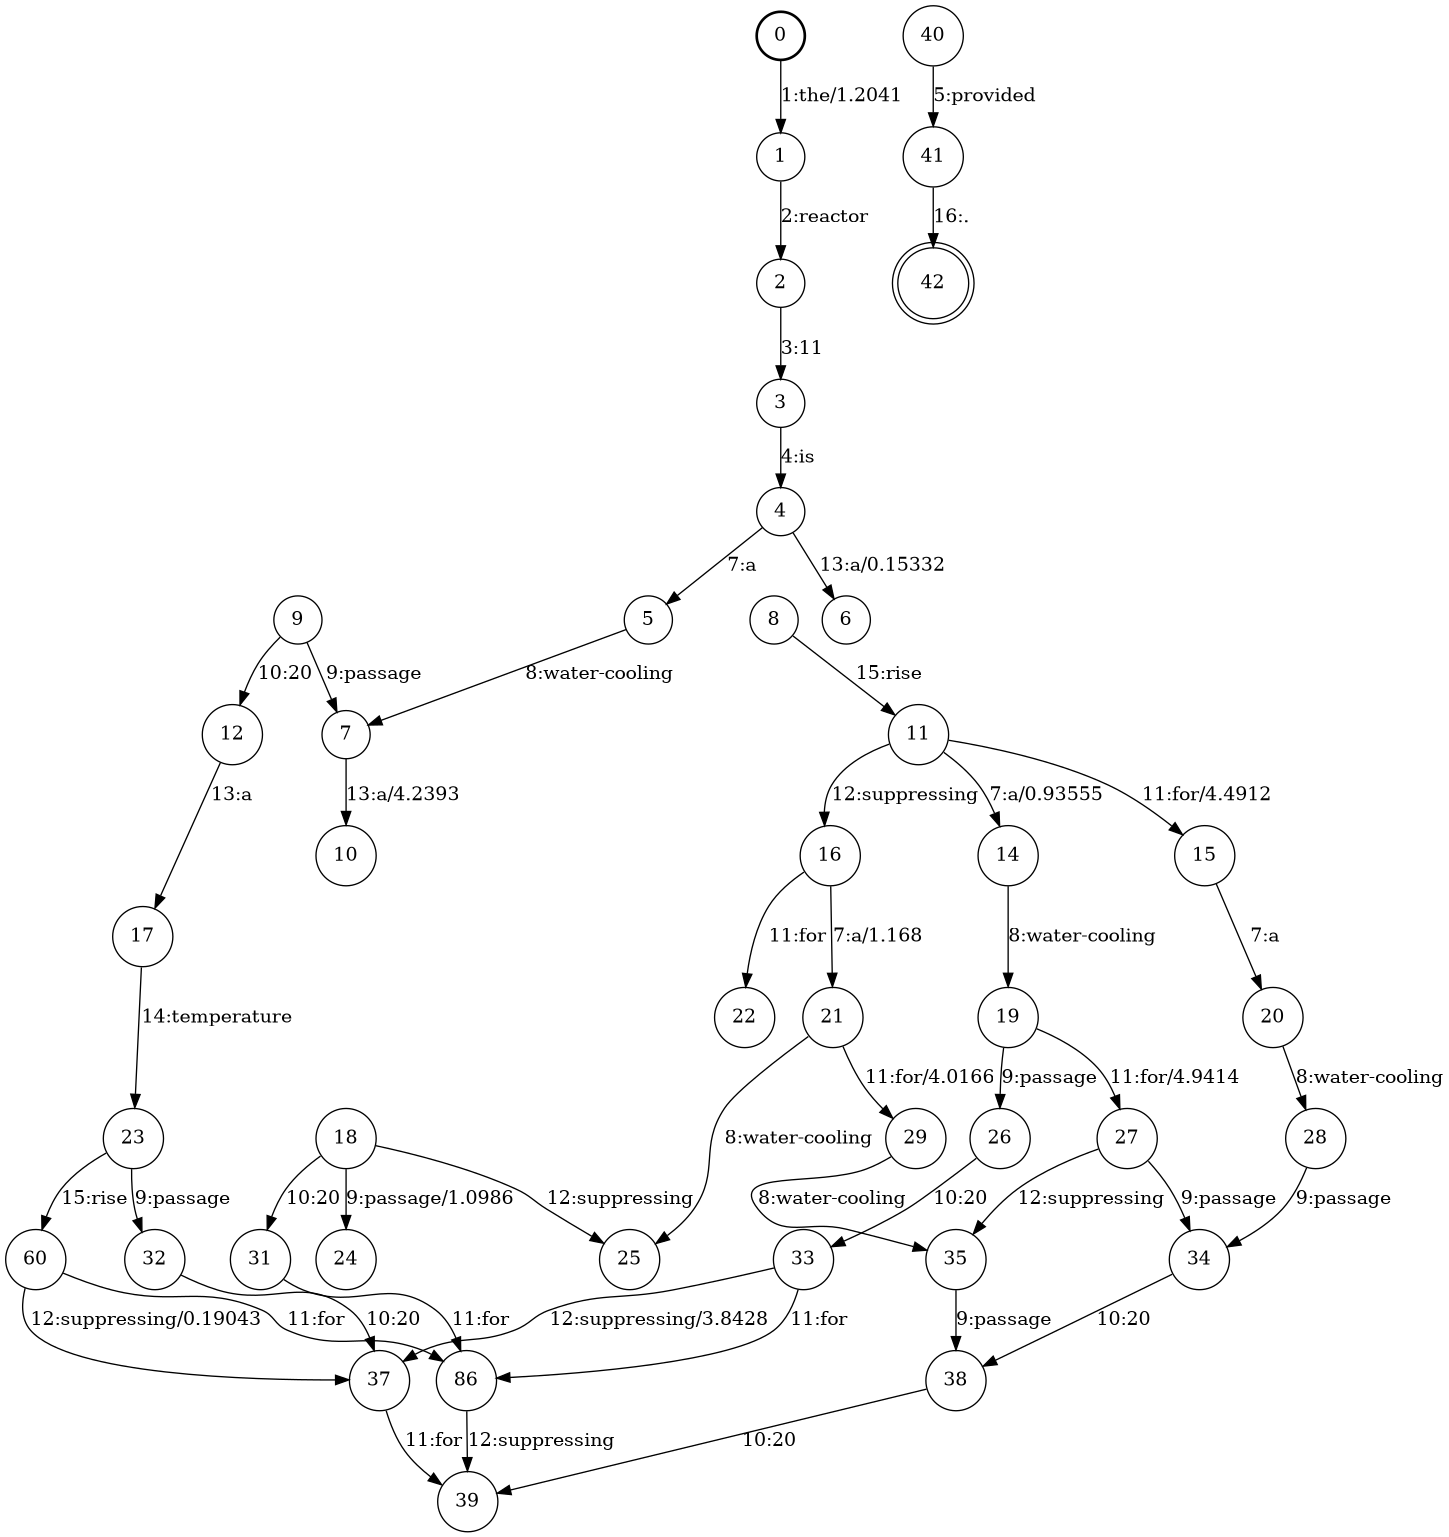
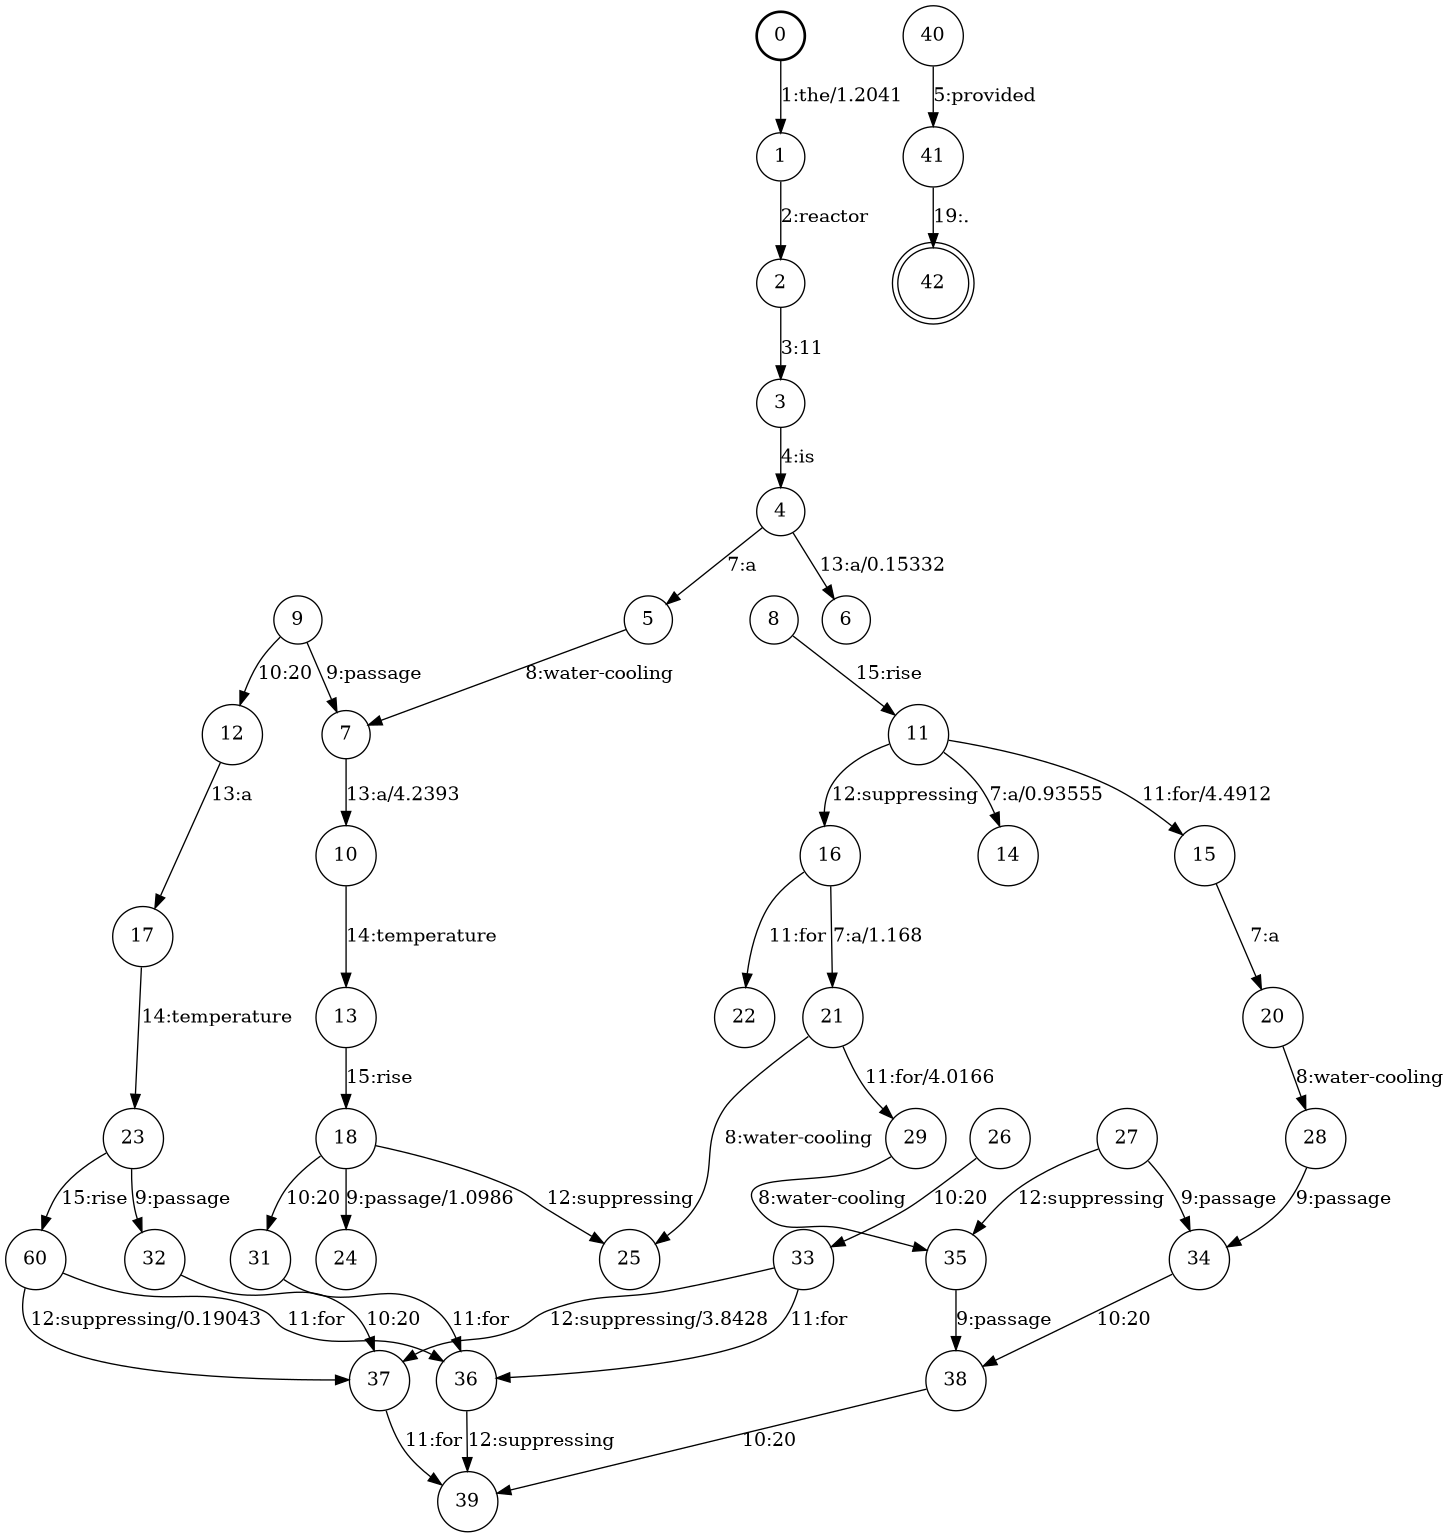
(952, 217) -> (952, 217)
none -> (346, 1018)
(1008, 1018) -> none
(466, 1381) -> (466, 1381)
